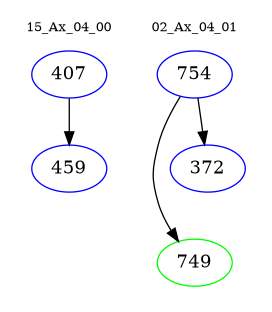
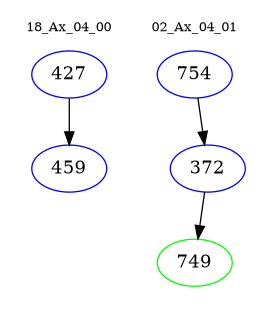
(69, 28) -> (69, 28)
(69, 74) -> (69, 74)
(154, 163) -> (202, 209)
